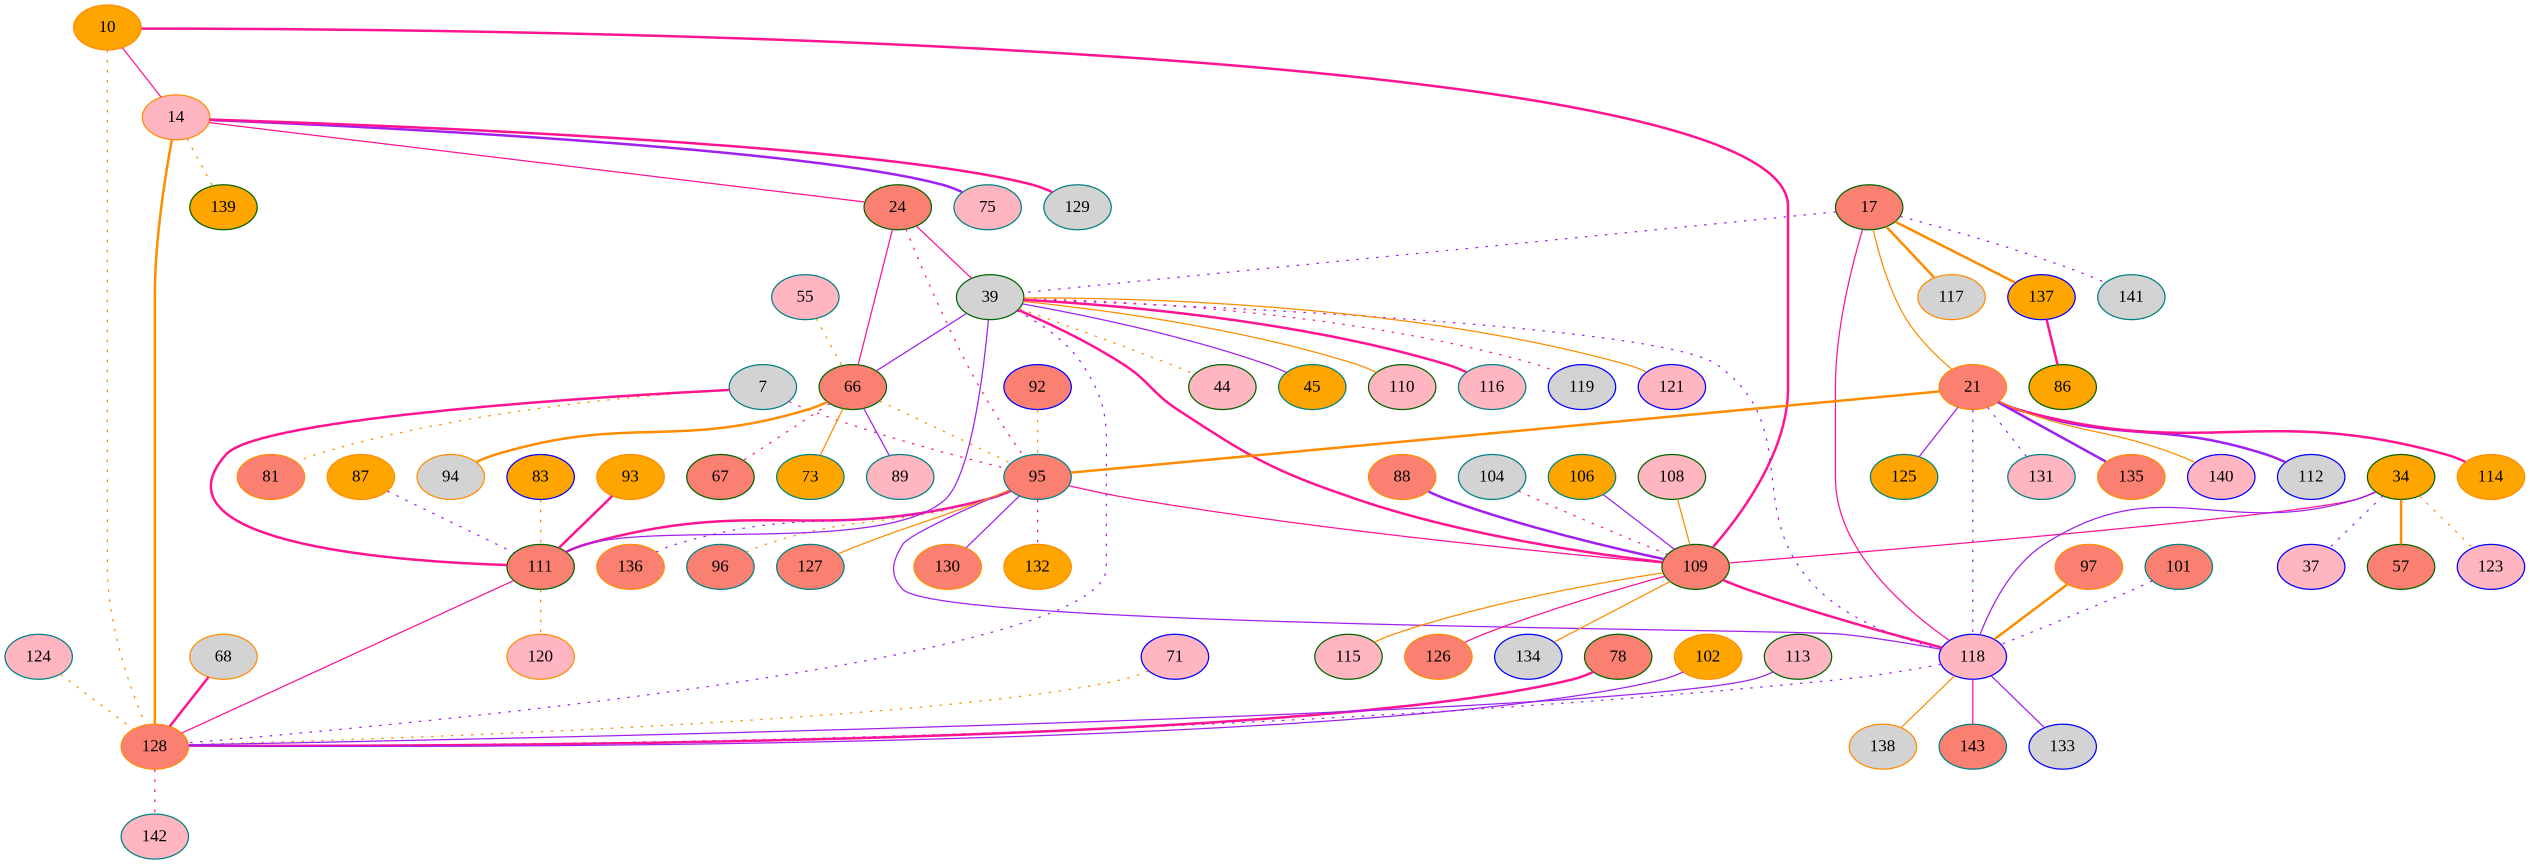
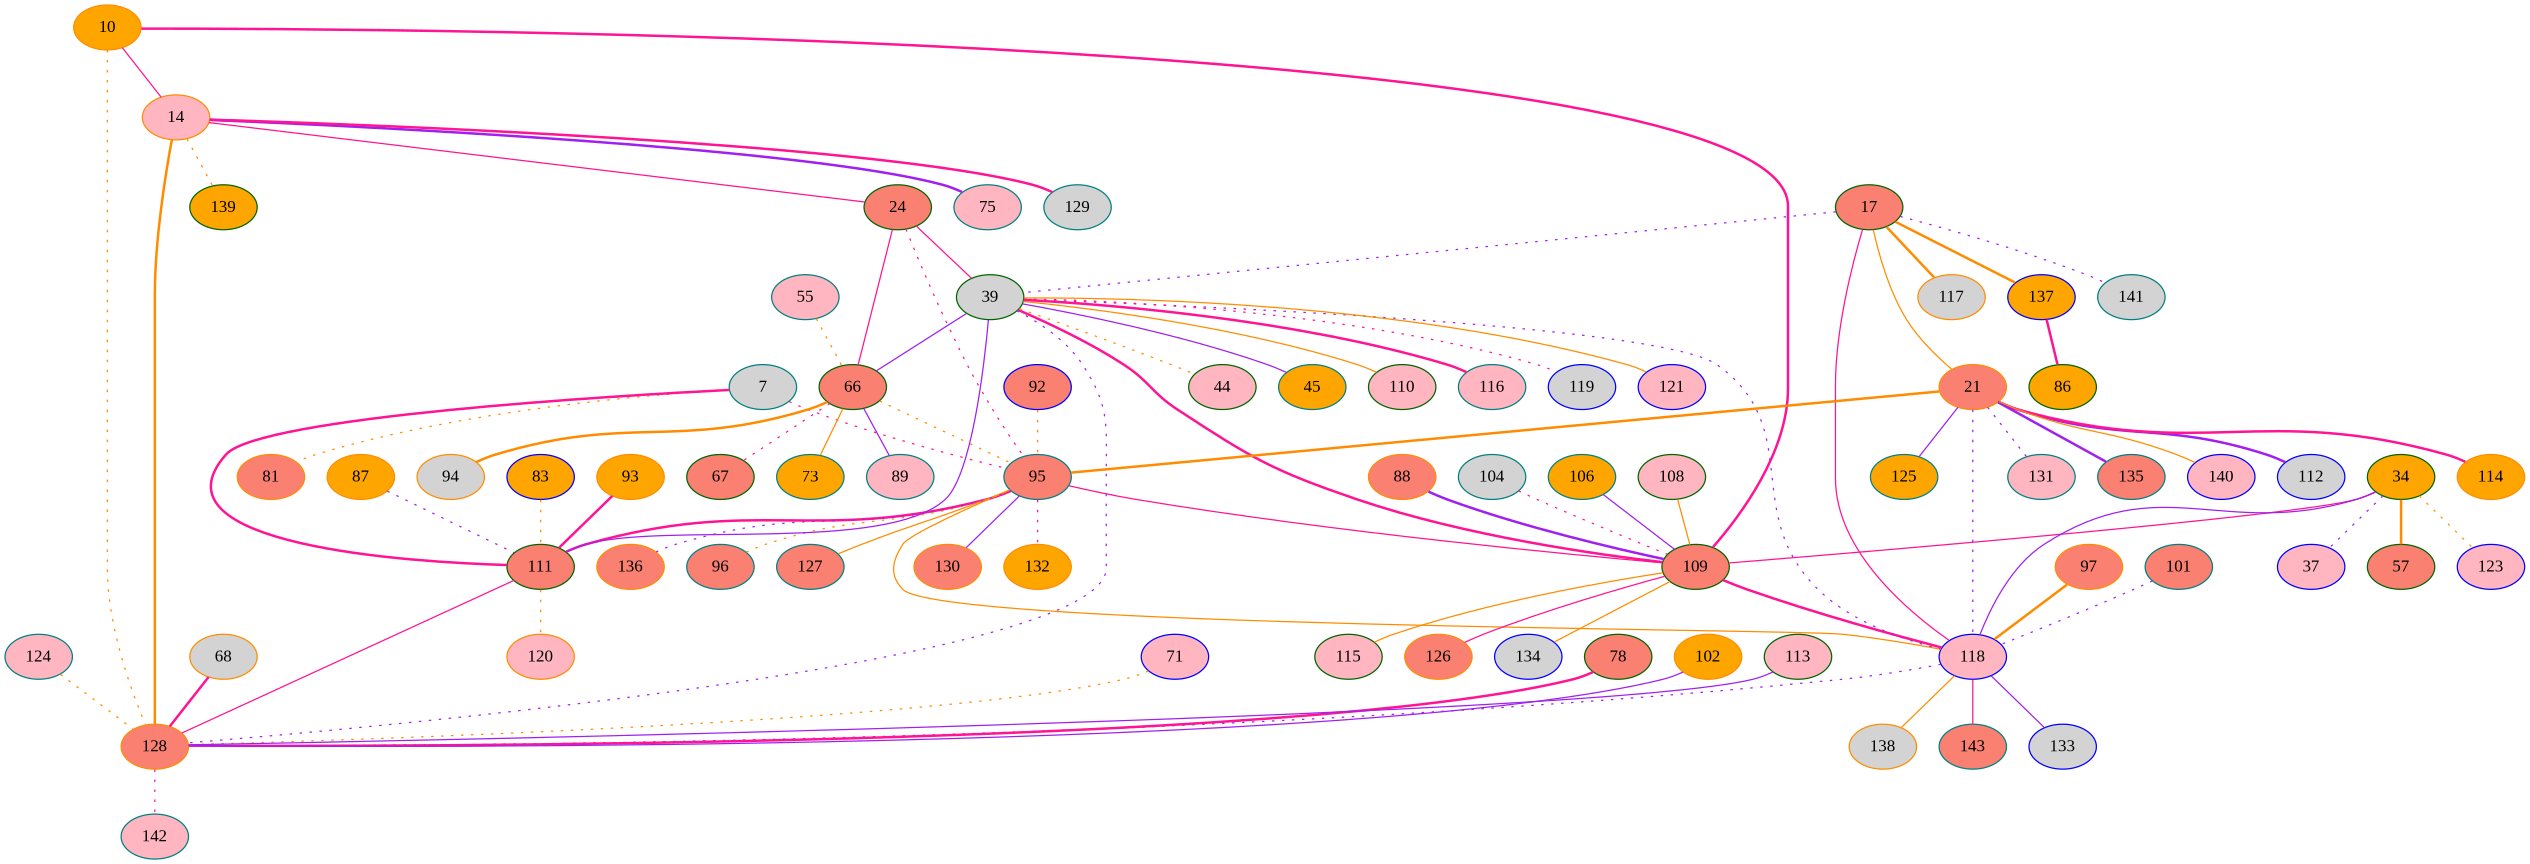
(2131, 477) -> (2131, 477)
(1336, 623) -> (1336, 623)
